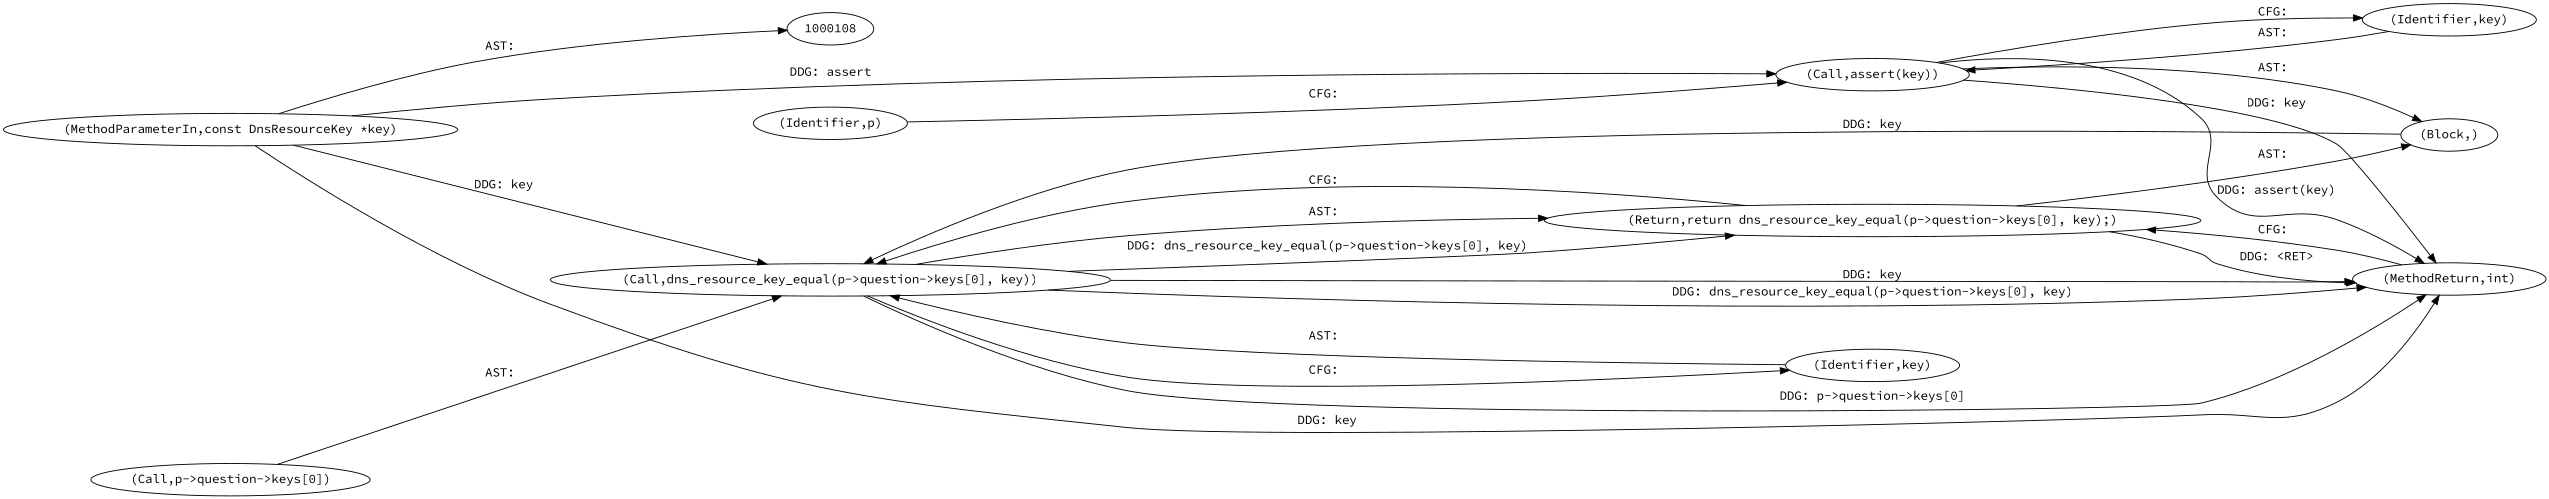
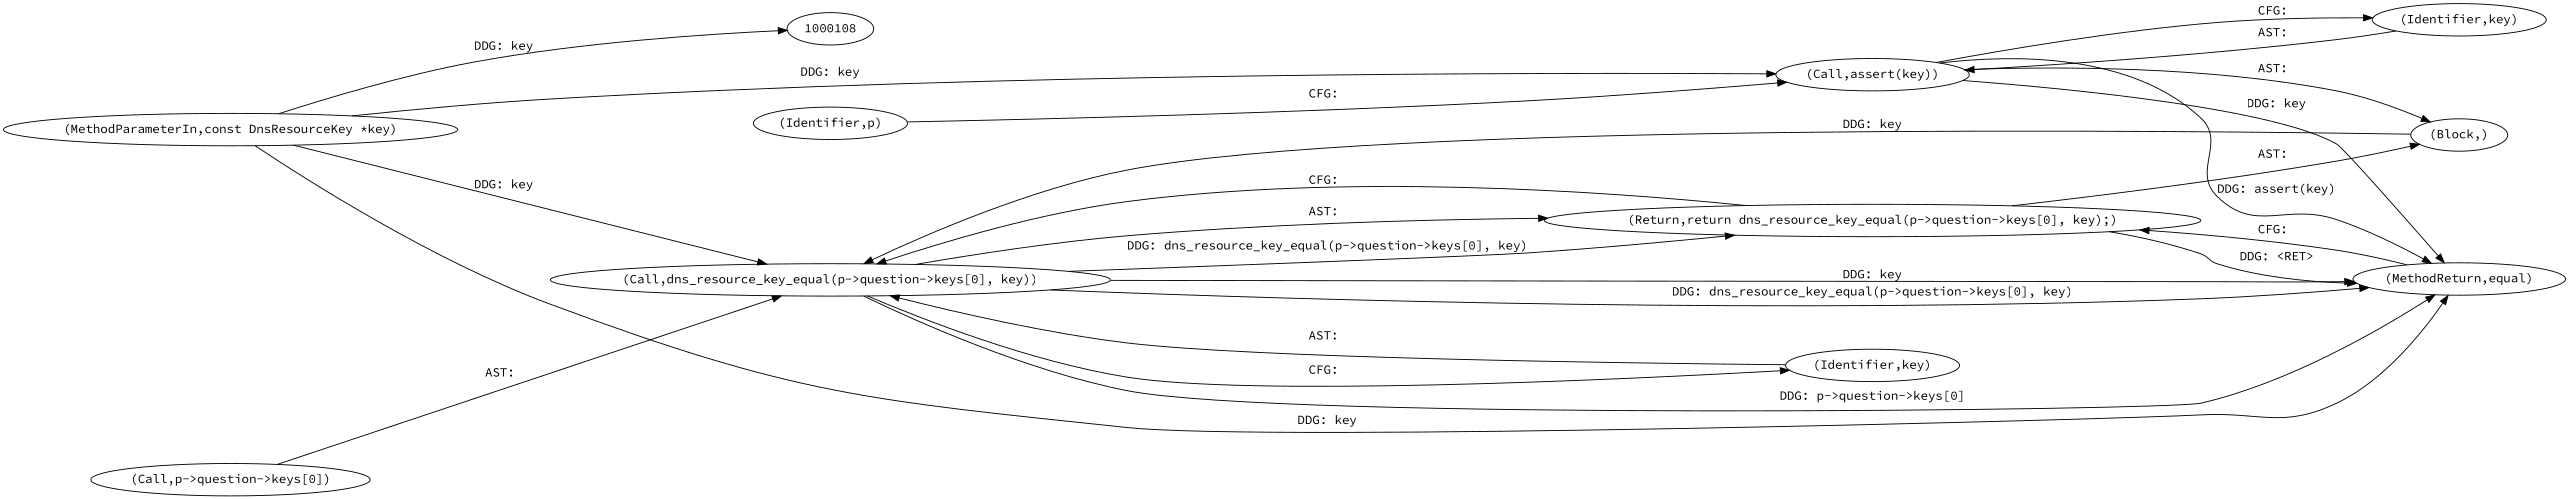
(504, 46) -> (504, 46)
(830, 72) -> (830, 72)
(2449, 279) -> (2459, 279)
